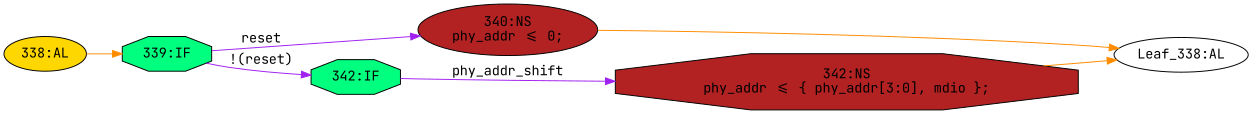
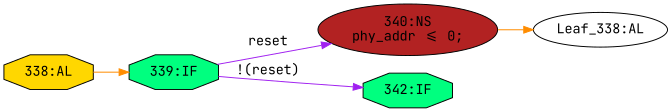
(45, 54) -> (49, 72)
(847, 82) -> none
